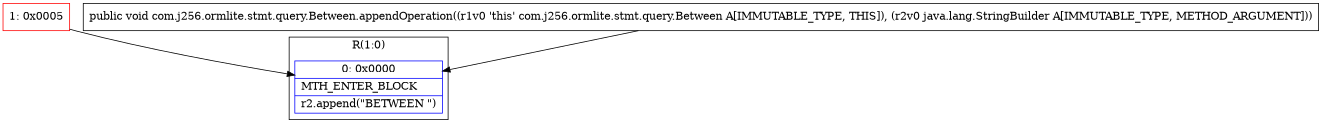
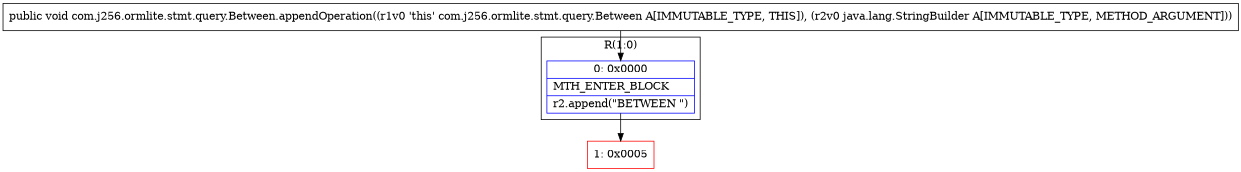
(178, 54) -> (621, 124)
